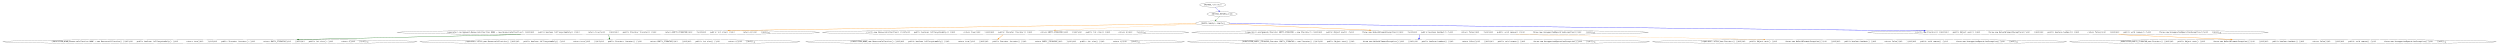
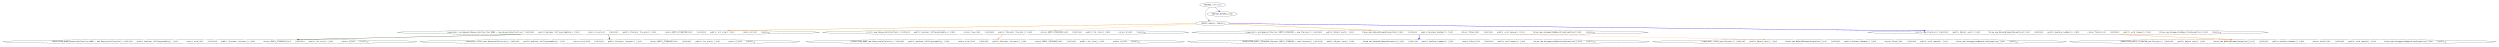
(1218, 18) -> (1205, 13)
